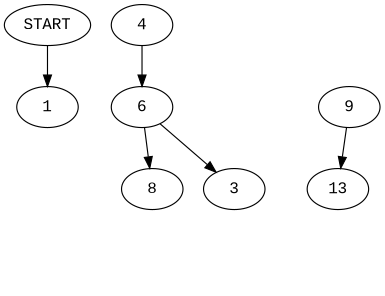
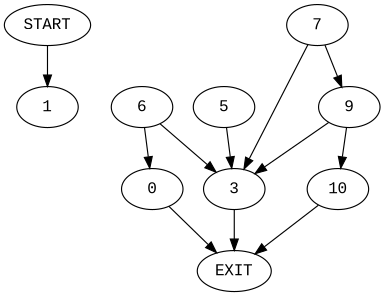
(142, 25) -> none
none -> (317, 25)
none -> (224, 107)
none -> (297, 145)
(152, 189) -> (152, 189)
(338, 189) -> (338, 189)
none -> (234, 271)
